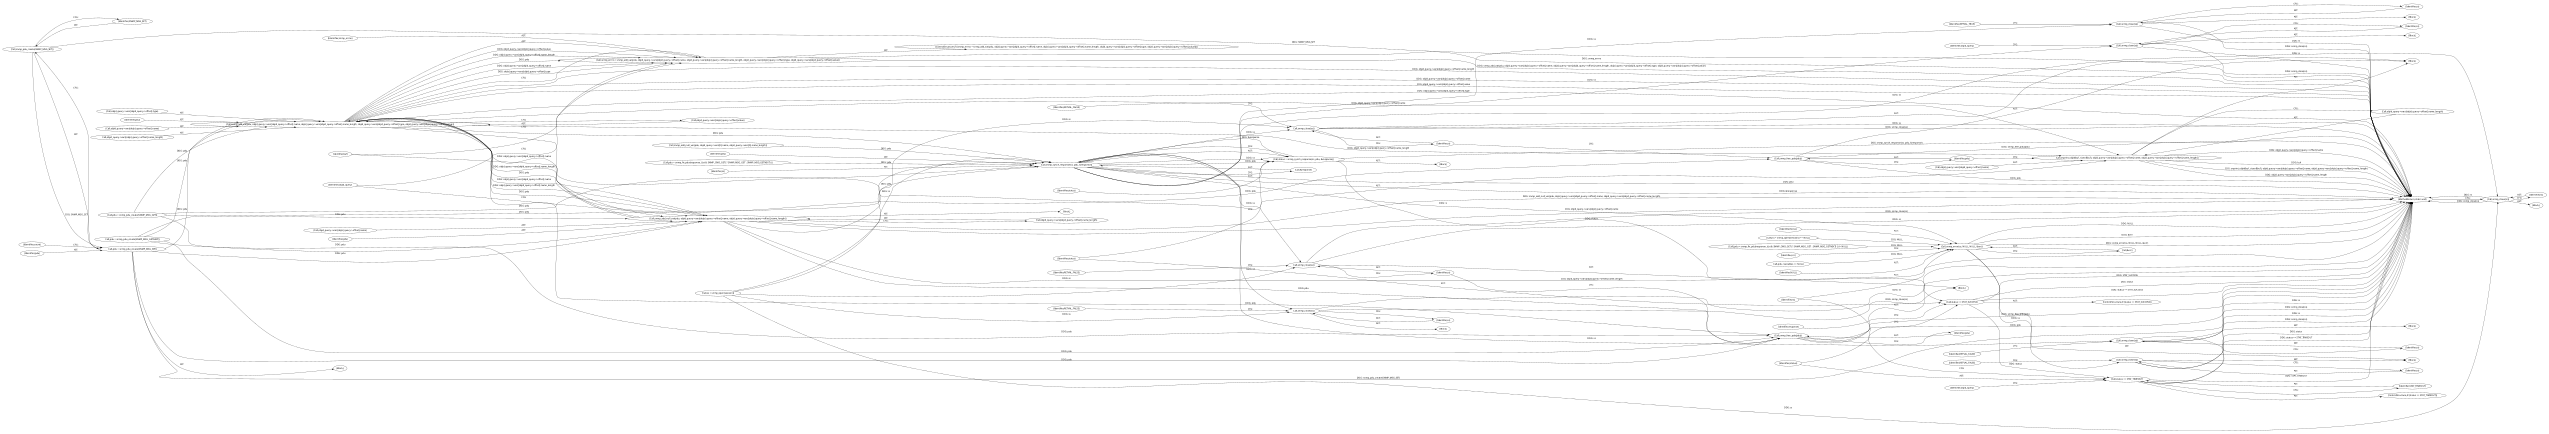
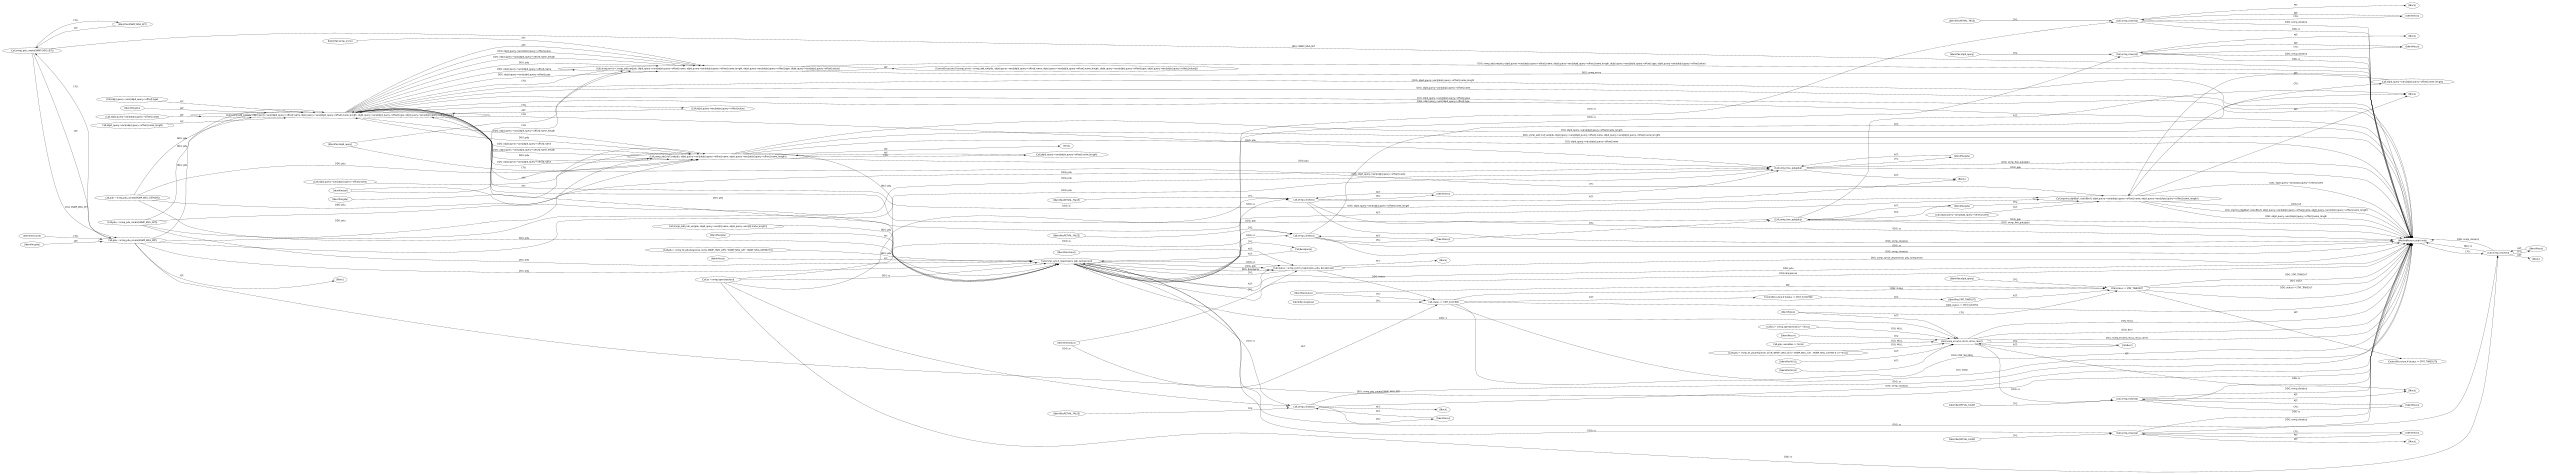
none -> (587, 272)
(2269, 394) -> (1881, 299)
